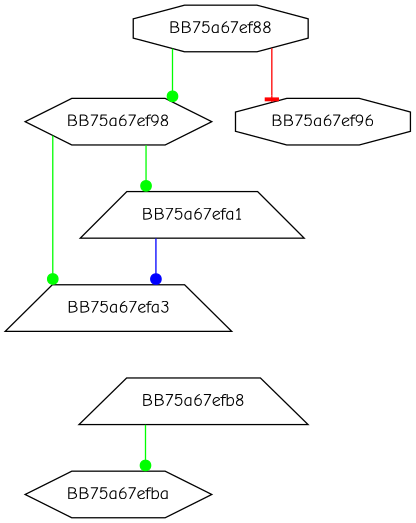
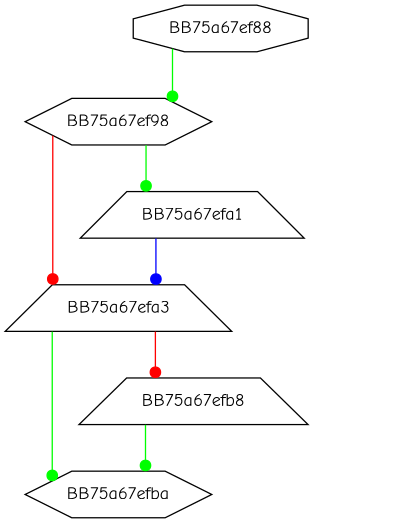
(323, 122) -> none
(53, 205) -> (53, 205)
none -> (155, 349)
none -> (52, 401)
